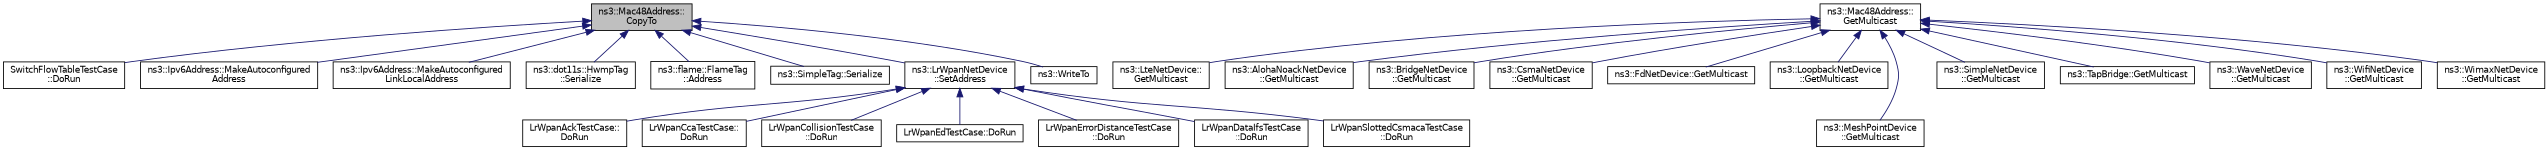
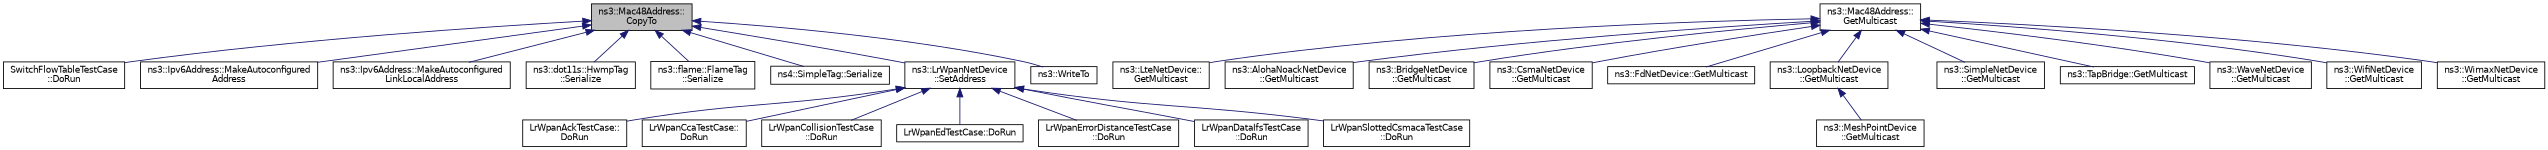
(703, 75) -> (703, 75)
(830, 75) -> (830, 75)
(1898, 80) -> (1852, 108)
